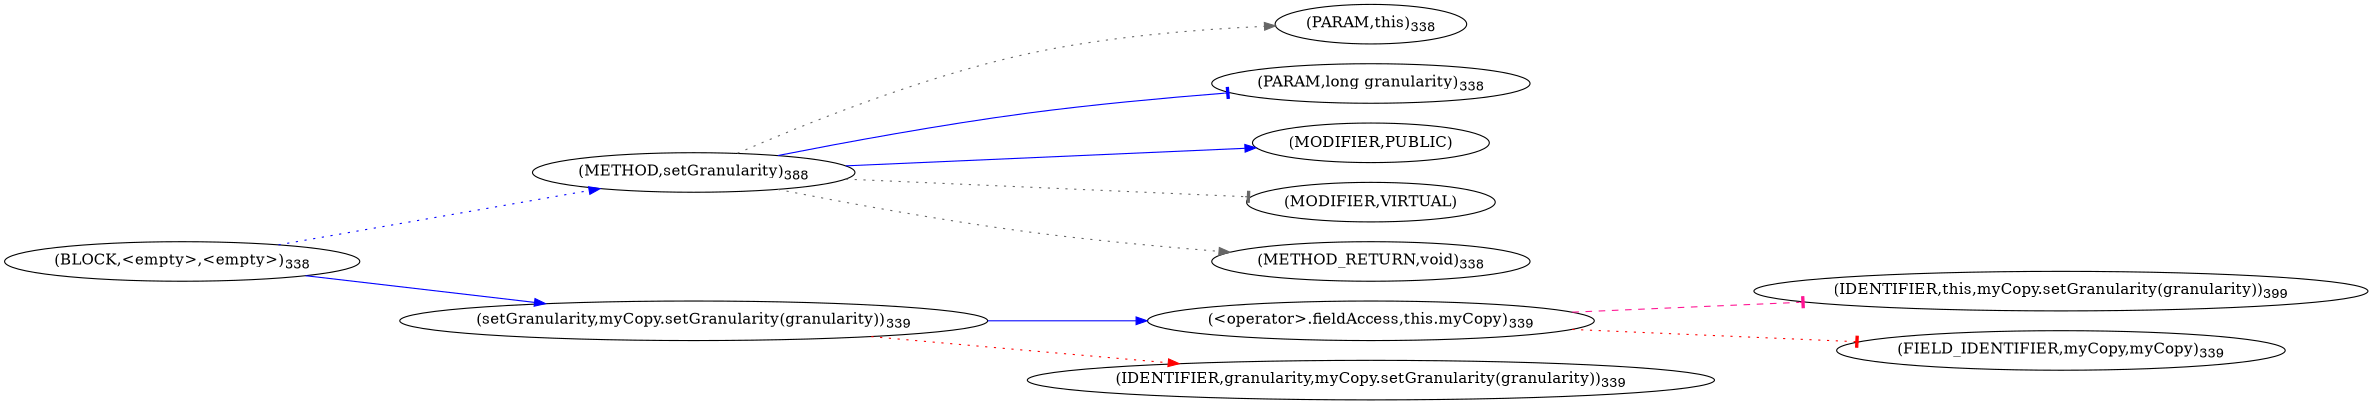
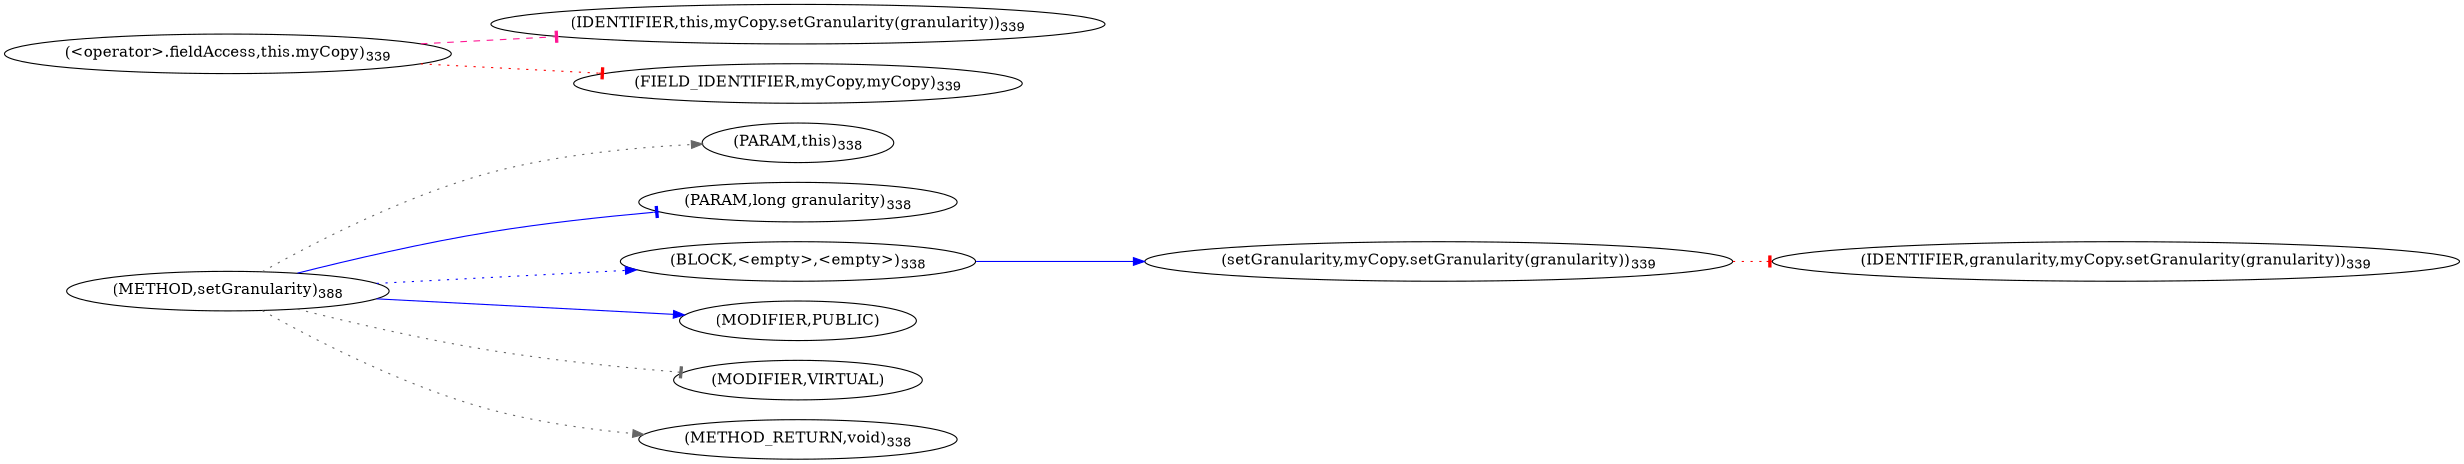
(434, 218) -> (501, 277)
(2276, 289) -> (1013, 23)
(1062, 321) -> none
(1020, 350) -> (1750, 261)
